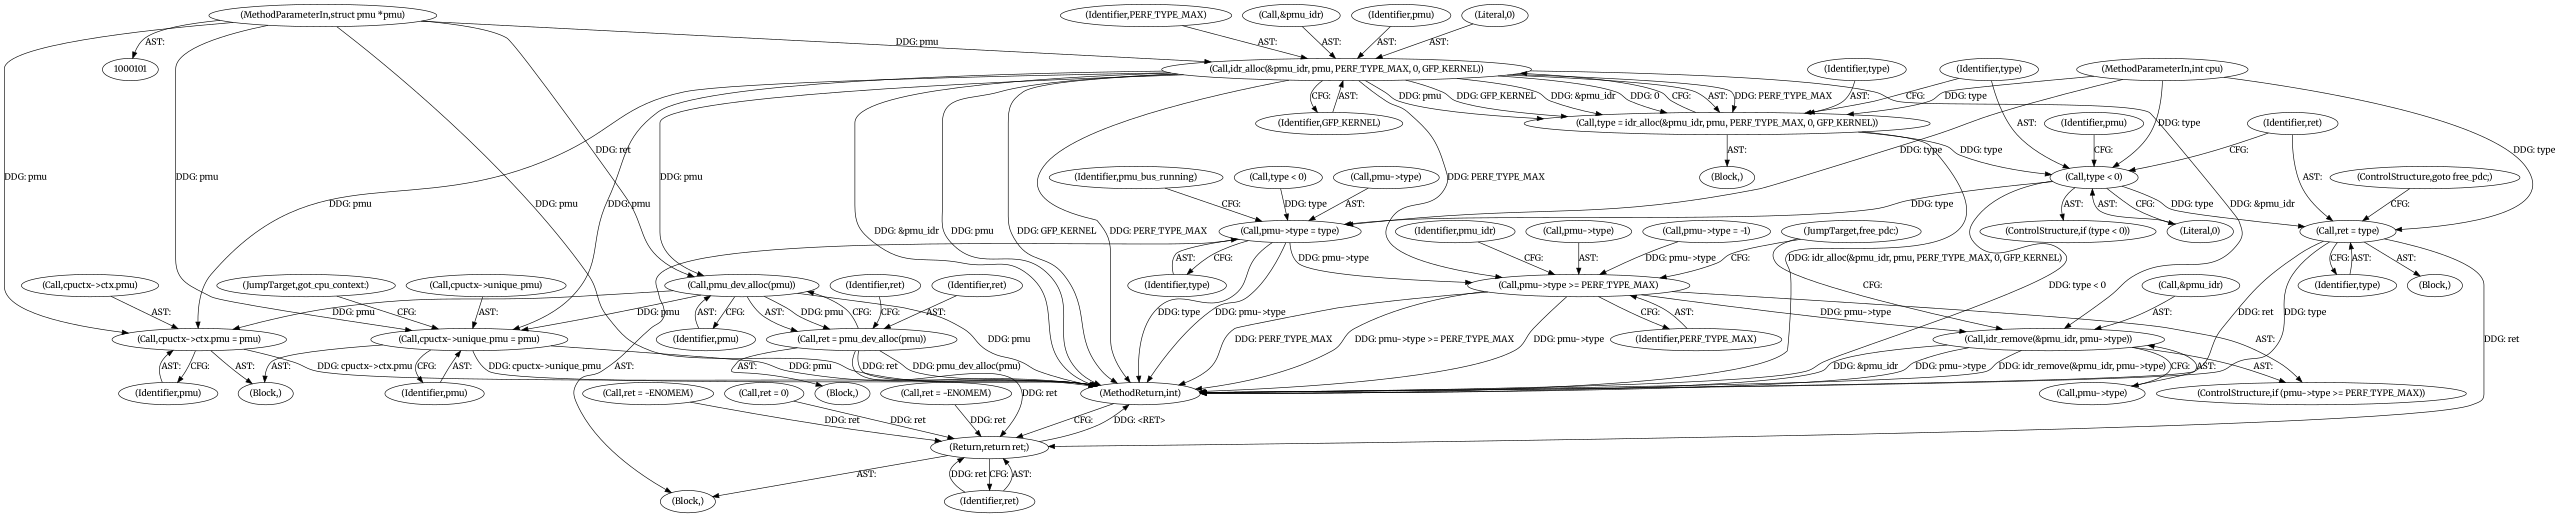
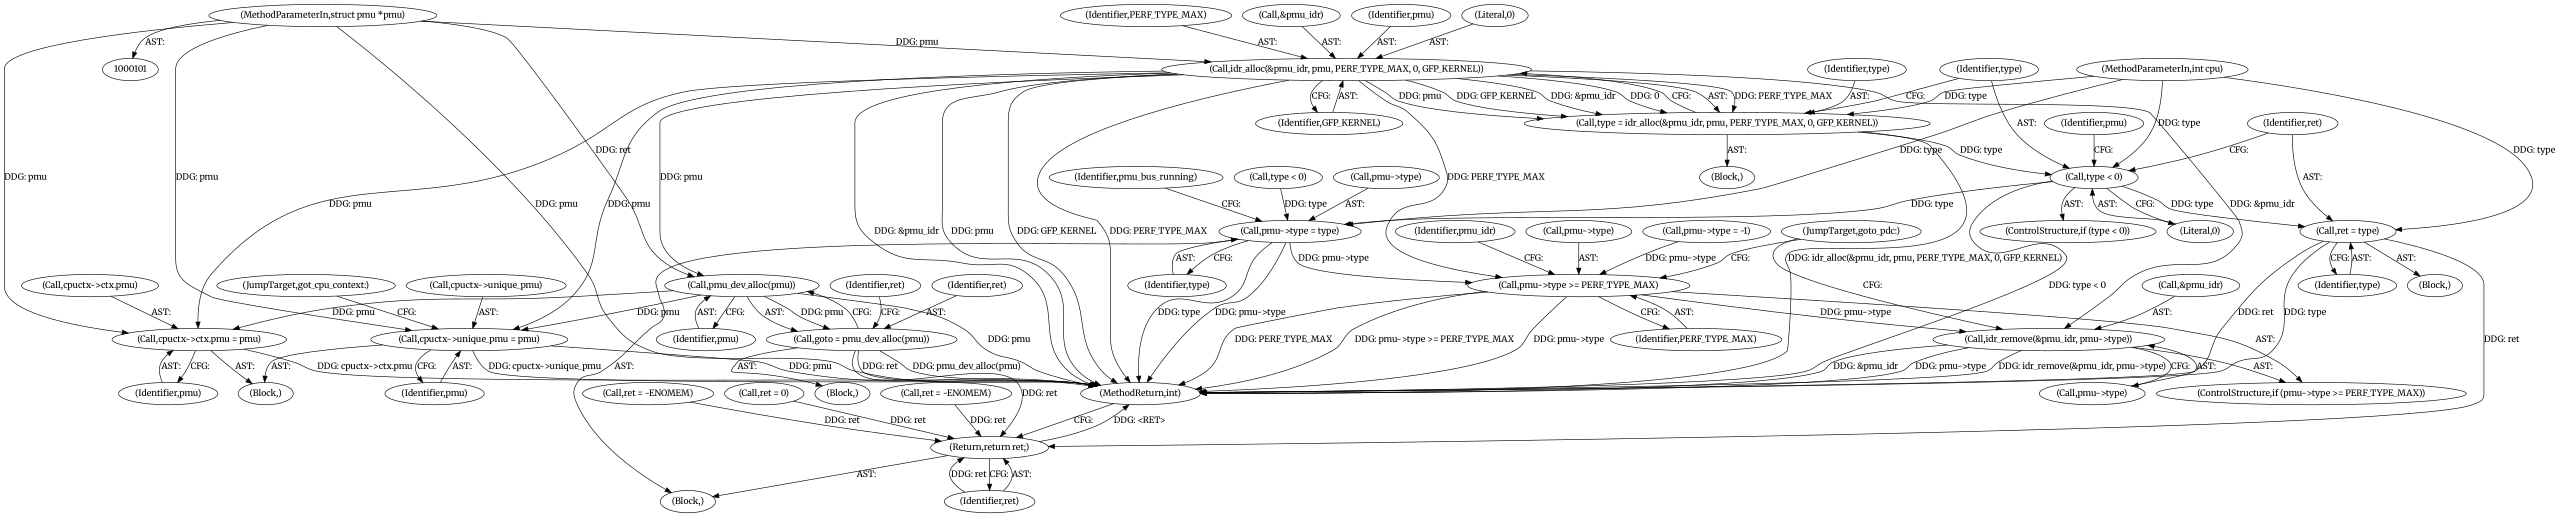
(2425, 178) -> none
(1851, 232) -> (1851, 232)
(862, 340) -> (862, 340)
